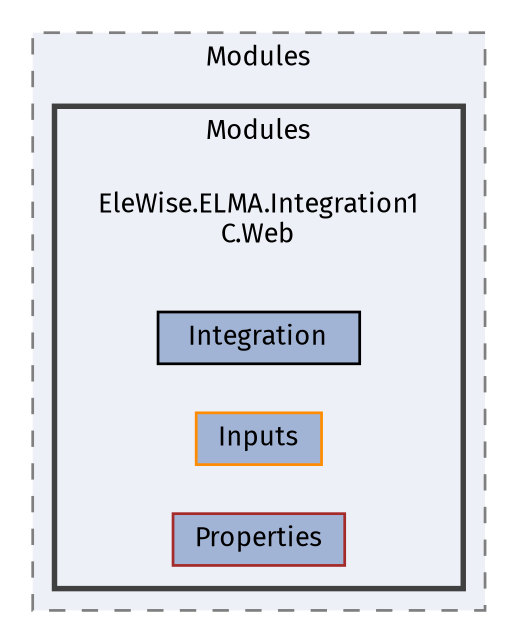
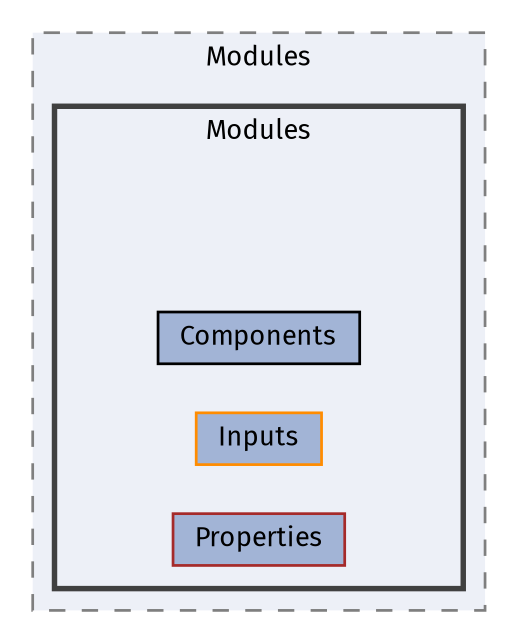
(259, 221) -> none
(259, 338) -> (259, 338)
